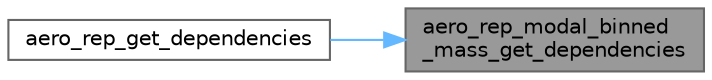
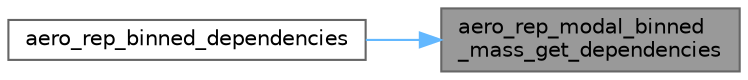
(169, 40) -> (187, 40)
